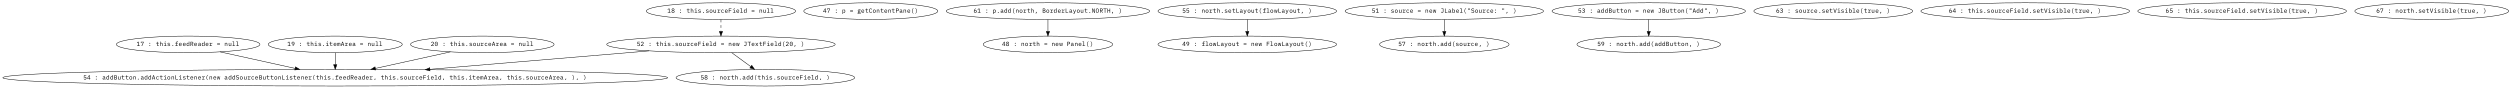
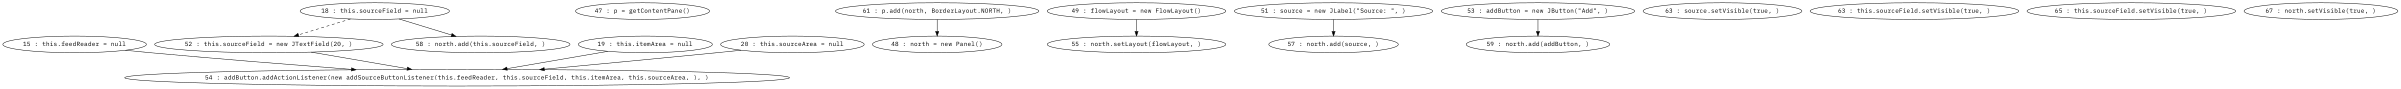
(2025, 11) -> (1914, 11)
(1247, 25) -> (1137, 25)
(188, 44) -> (75, 44)
(741, 60) -> (425, 27)
